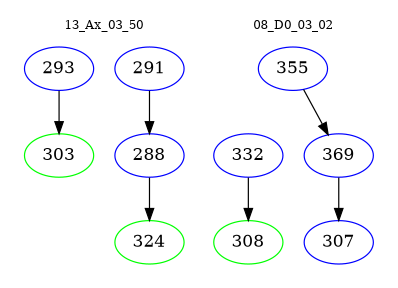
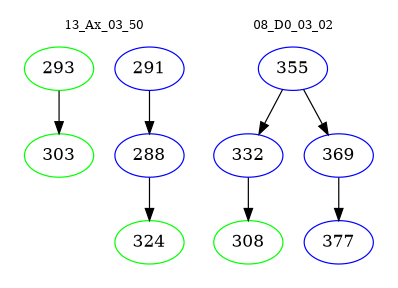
(59, 69) -> (59, 69)
none -> (274, 106)
(339, 242) -> (339, 242)
